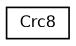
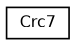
(38, 23) -> (38, 23)
